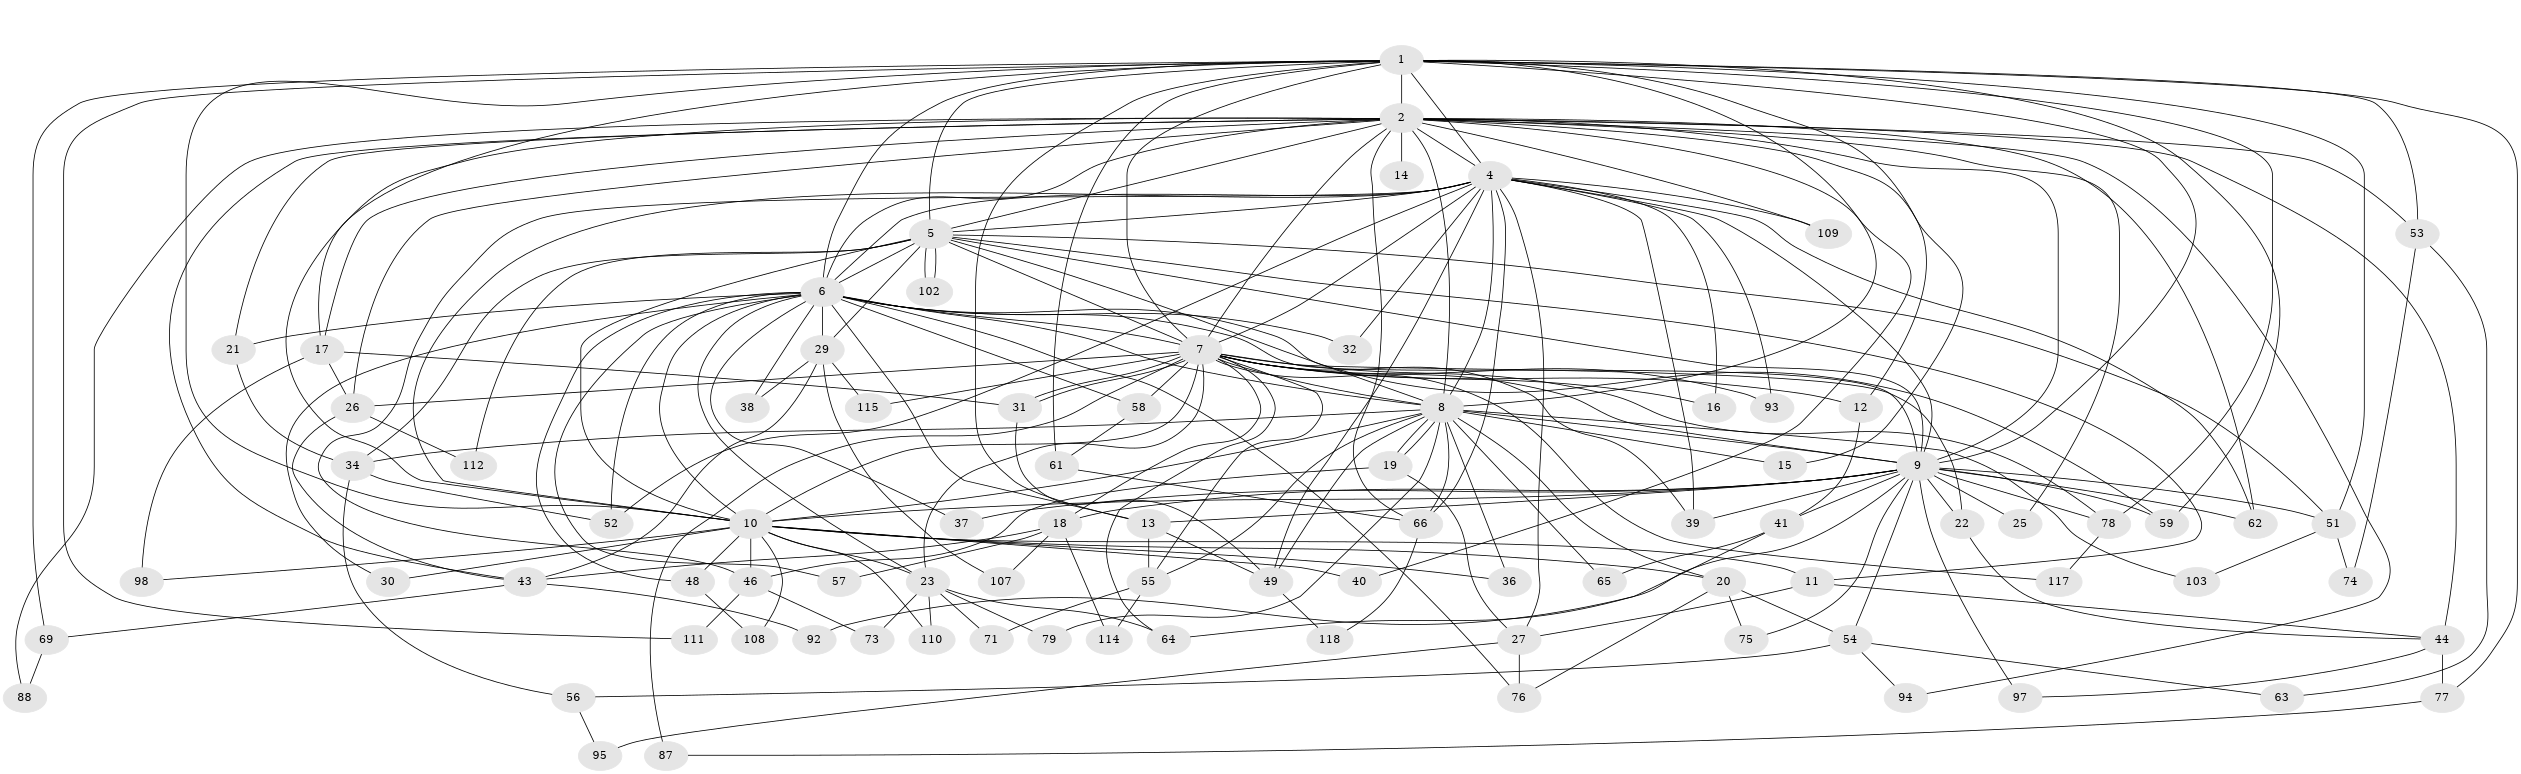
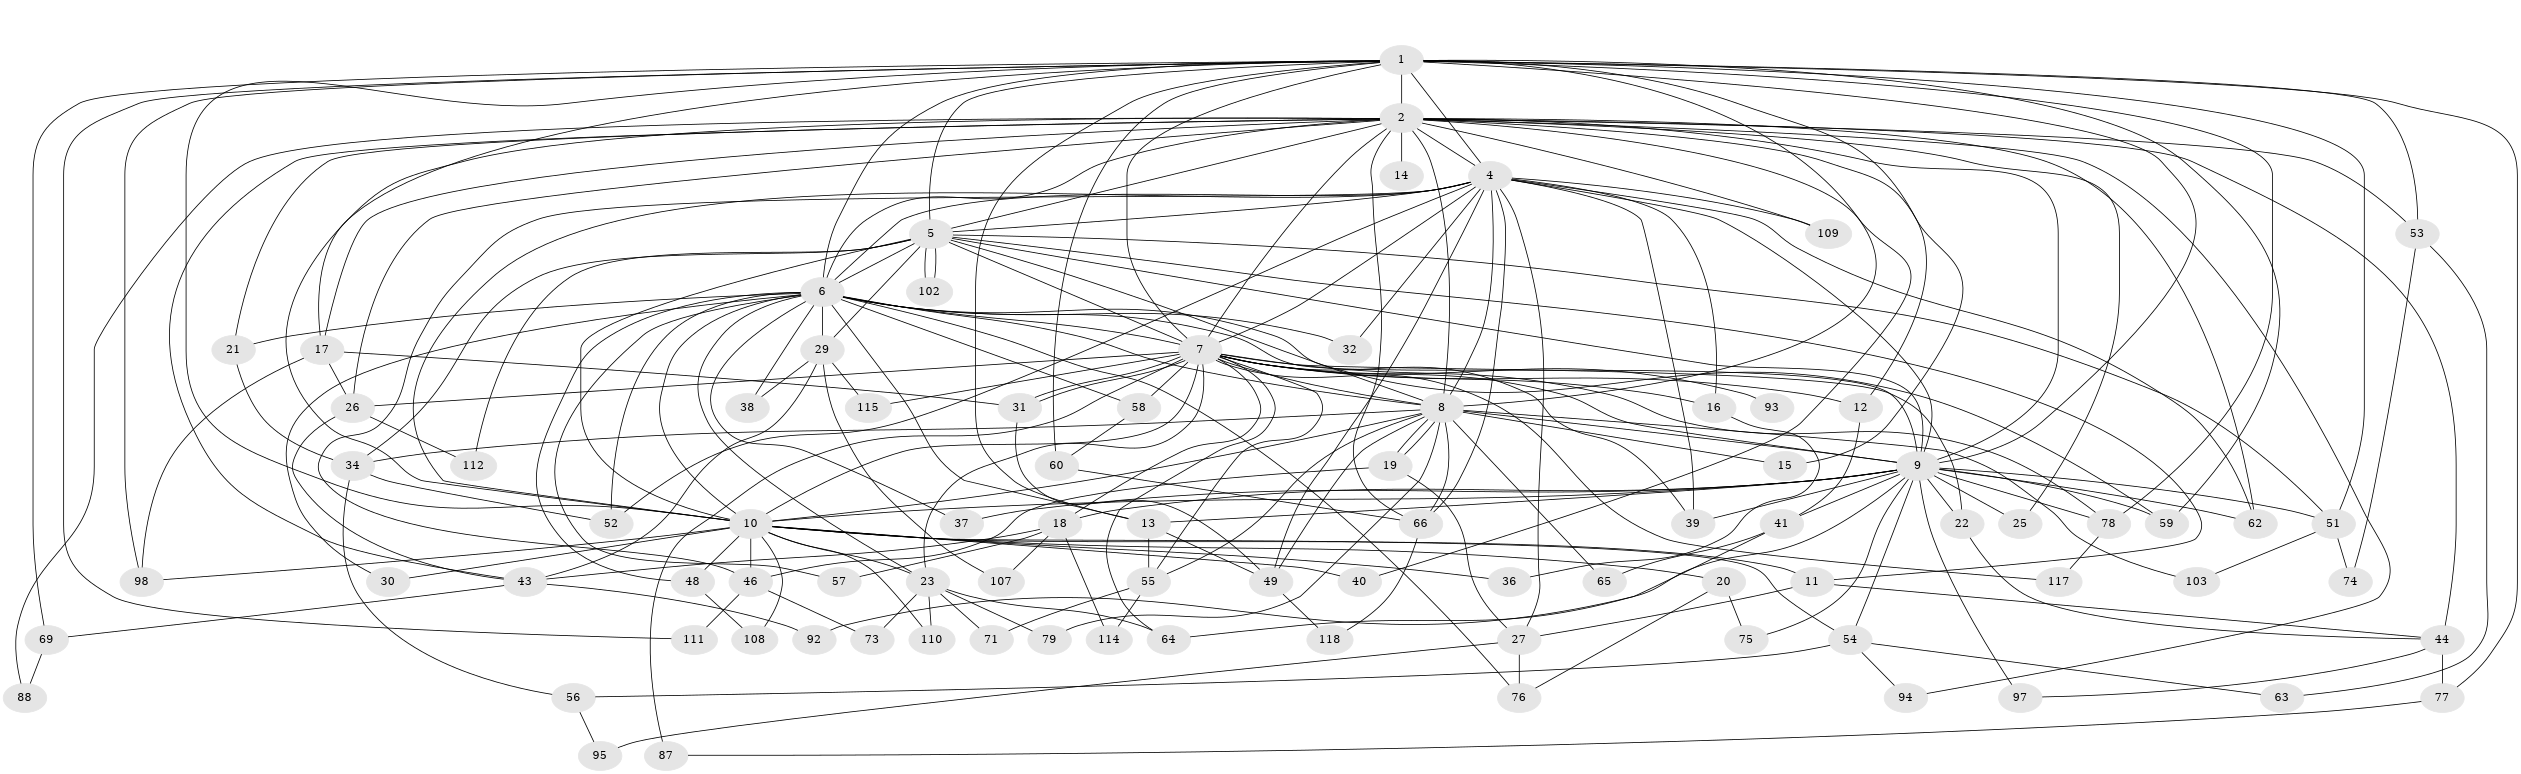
none -> (199, 102)
(1696, 222) -> none
(1057, 466) -> (1057, 466)
(1472, 484) -> (1737, 526)
(1566, 507) -> none
(1787, 611) -> (1315, 541)
